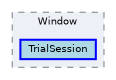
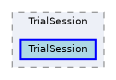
(58, 22) -> (58, 22)
